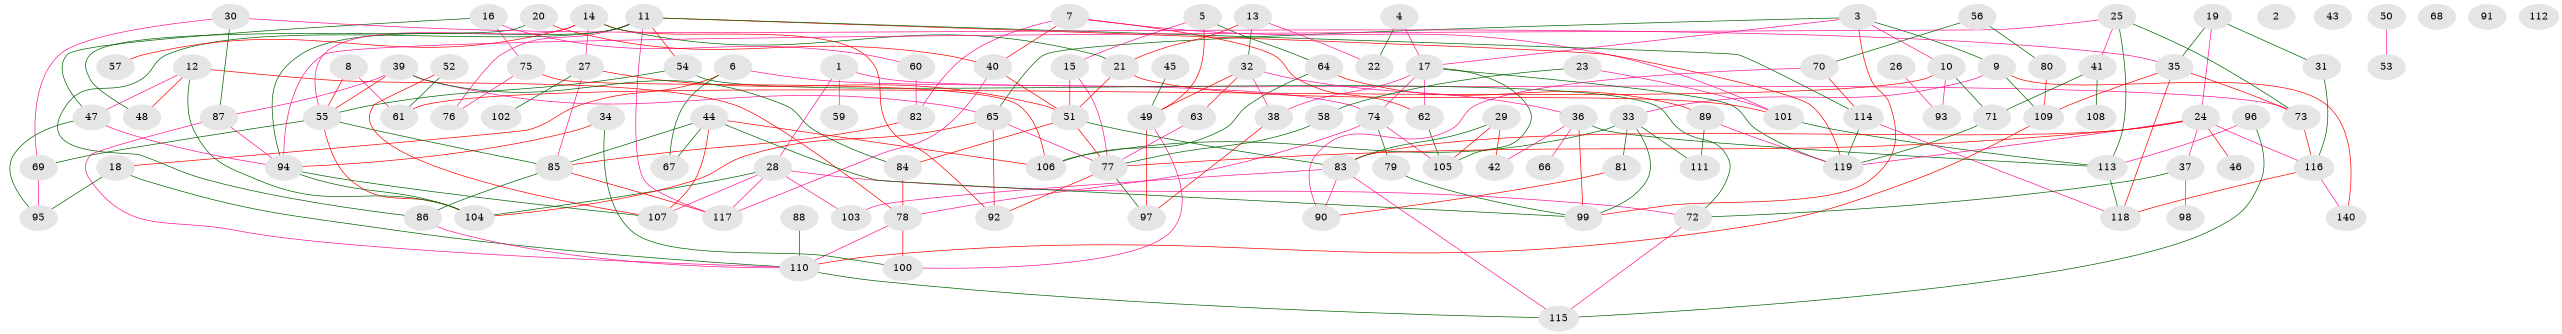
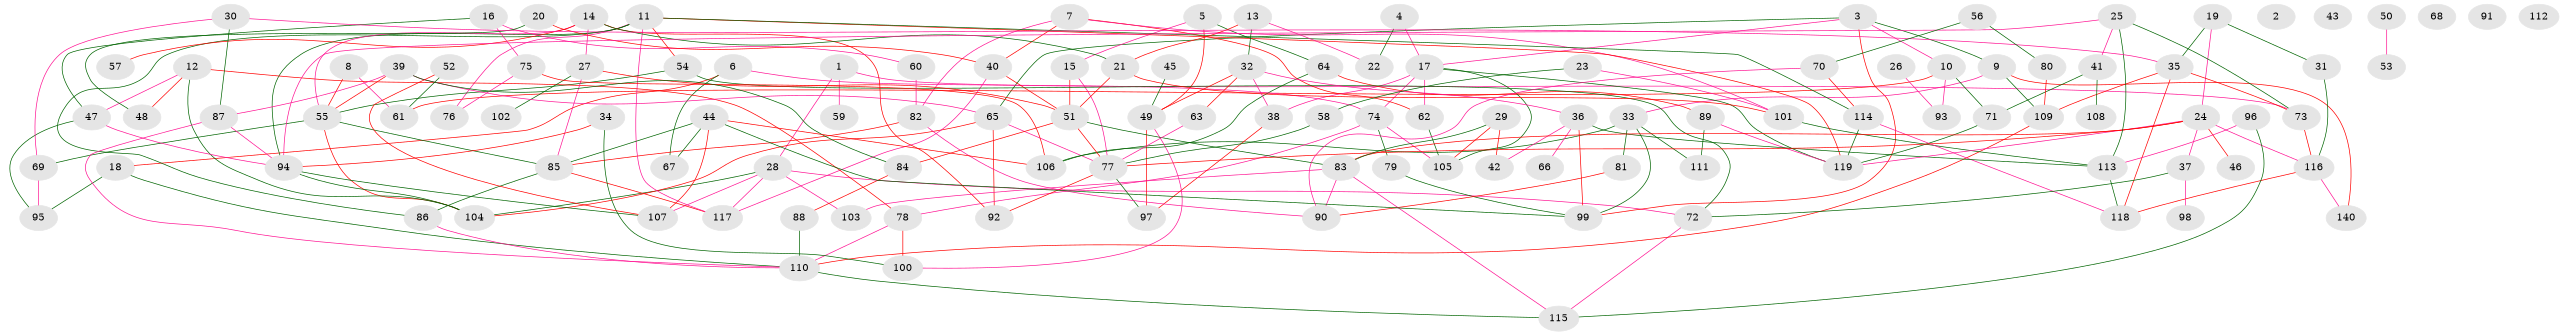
(903, 193) -> (851, 193)
none -> (1117, 199)
